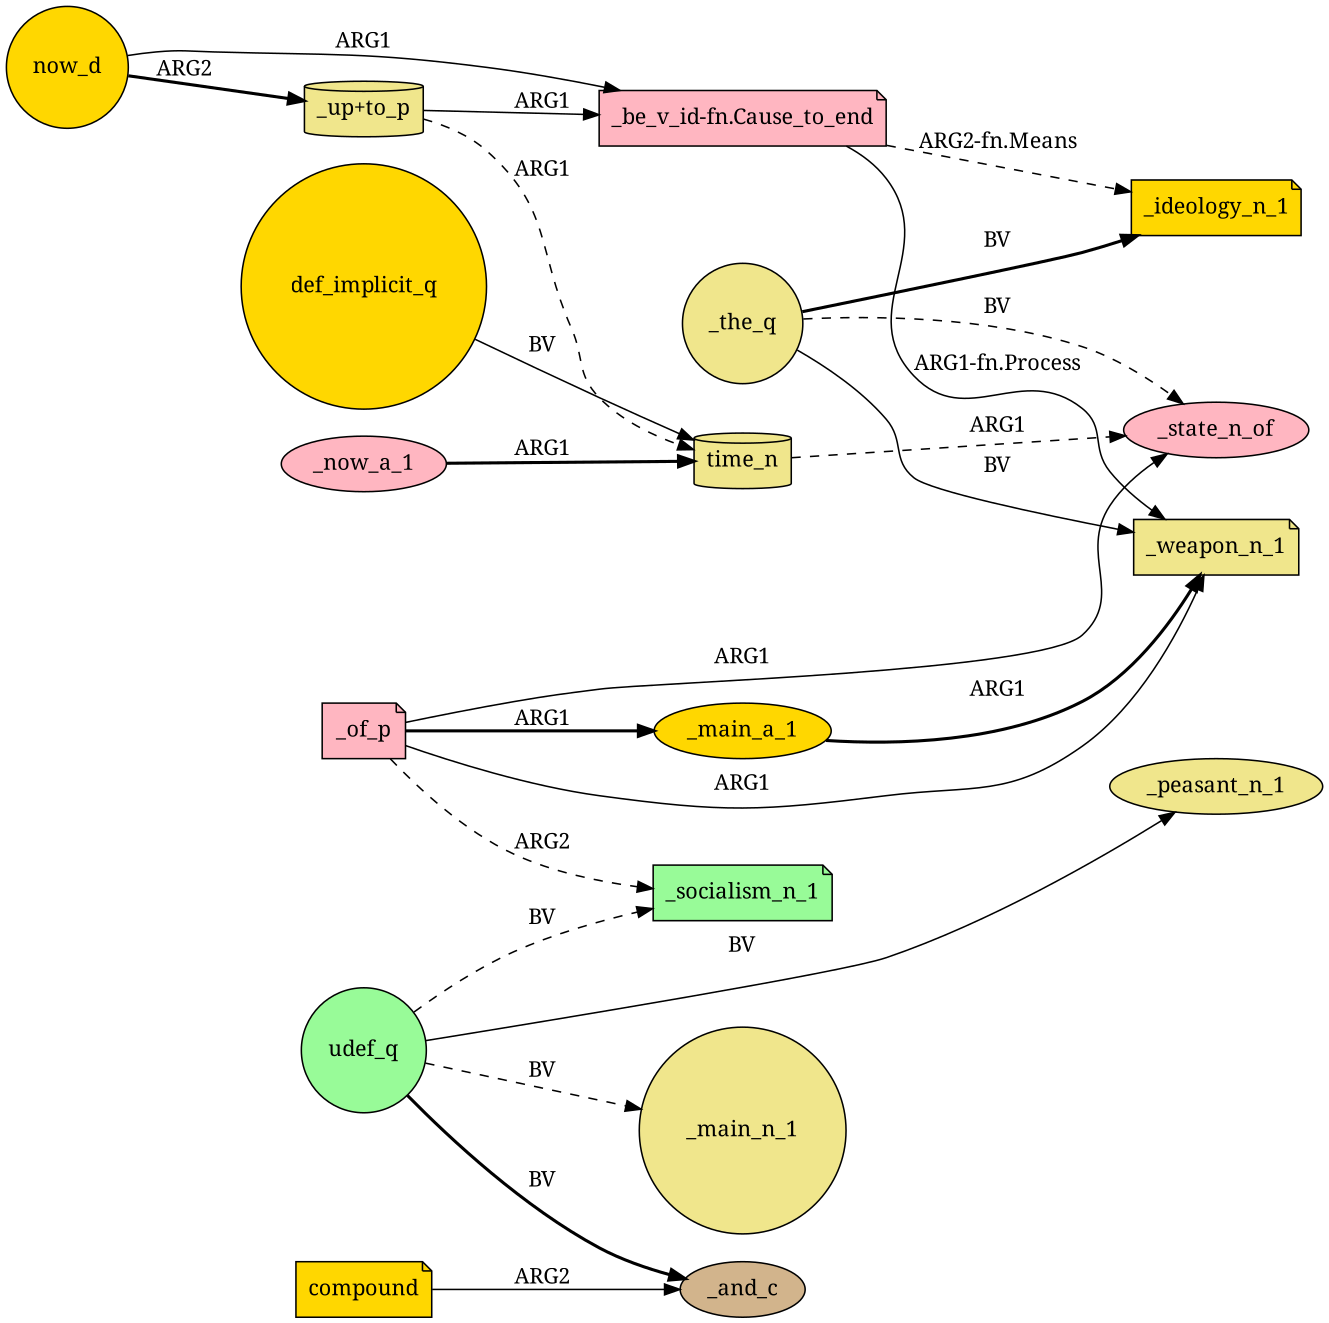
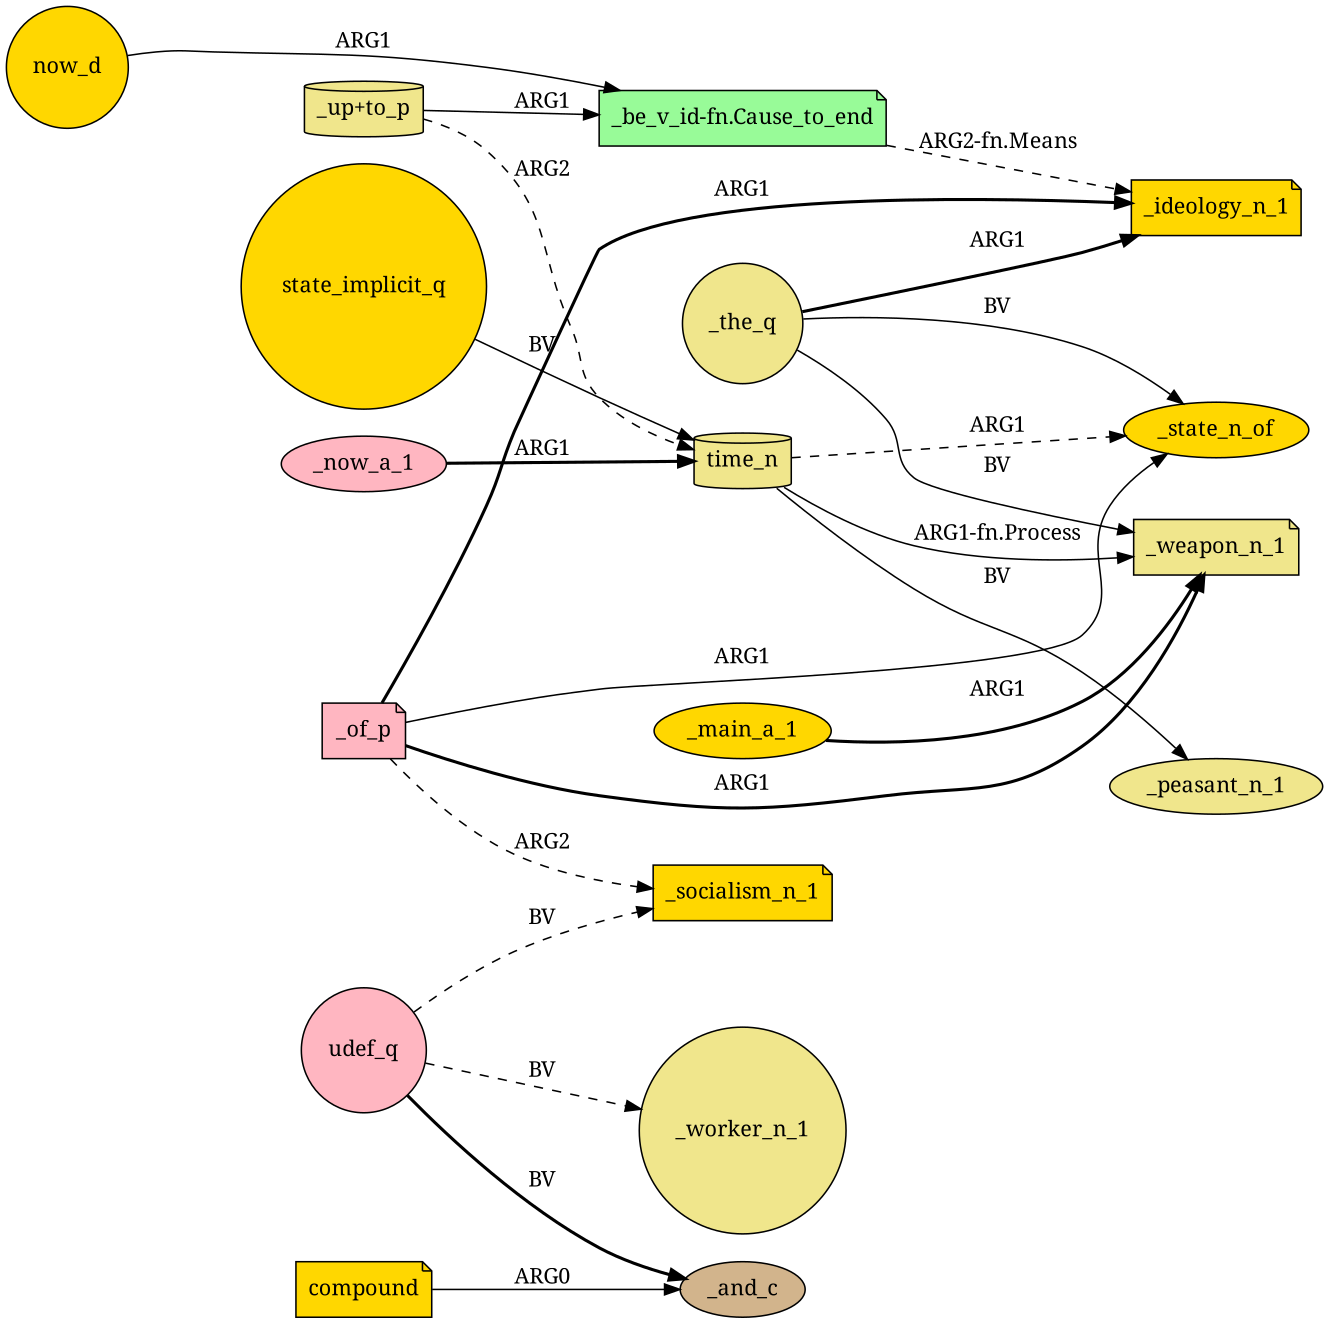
(208, 87) -> none
(743, 118) -> (743, 118)
(543, 170) -> (543, 170)
(998, 241) -> (998, 241)
(364, 286) -> (364, 286)
(994, 327) -> (994, 327)
(932, 390) -> (944, 552)
(1216, 430) -> (1216, 430)
(522, 731) -> (608, 245)
(843, 801) -> (843, 801)
(743, 893) -> (743, 893)
(808, 975) -> (975, 620)
(364, 1050) -> (364, 1050)
(743, 1131) -> (743, 1131)
(543, 1278) -> (543, 1278)
